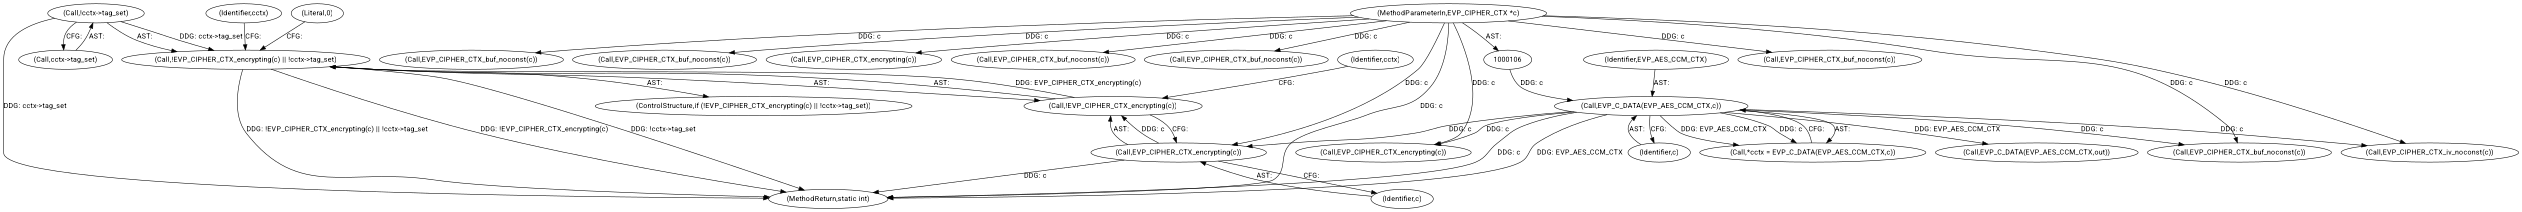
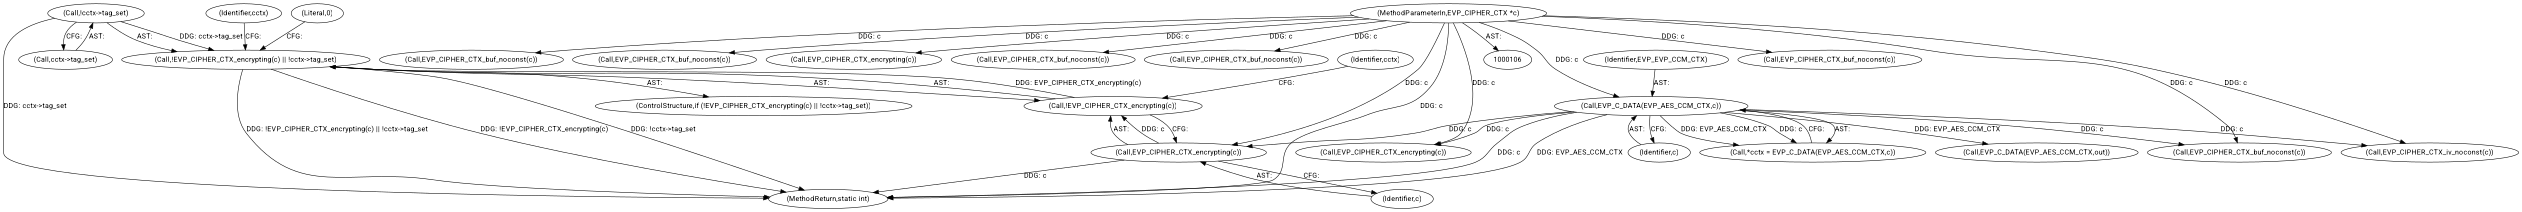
(1656, 60) -> (1656, 60)
(1533, 93) -> (1546, 60)
